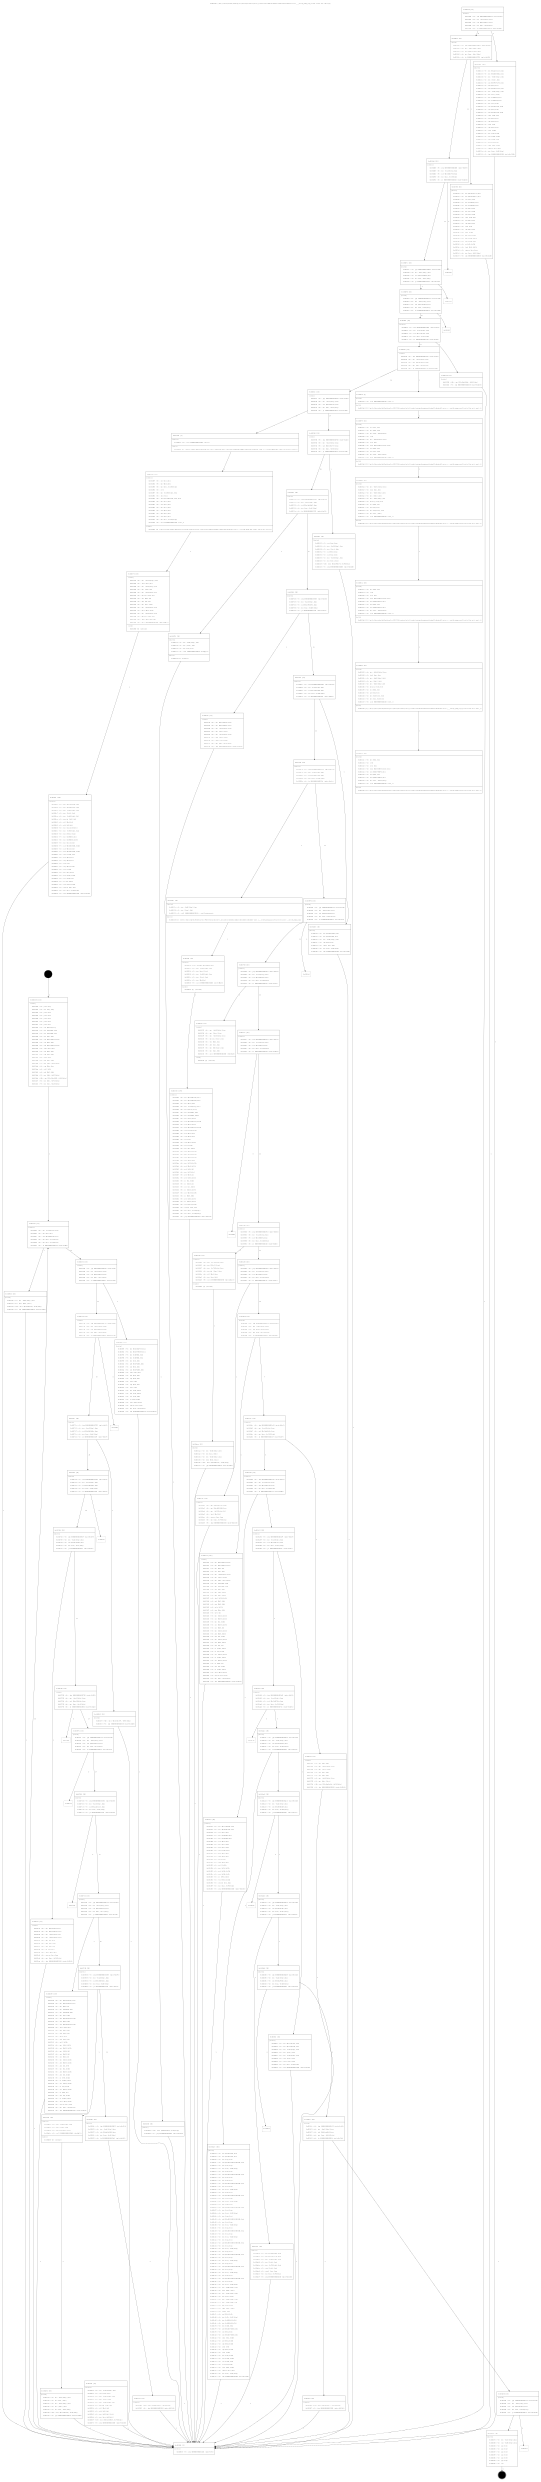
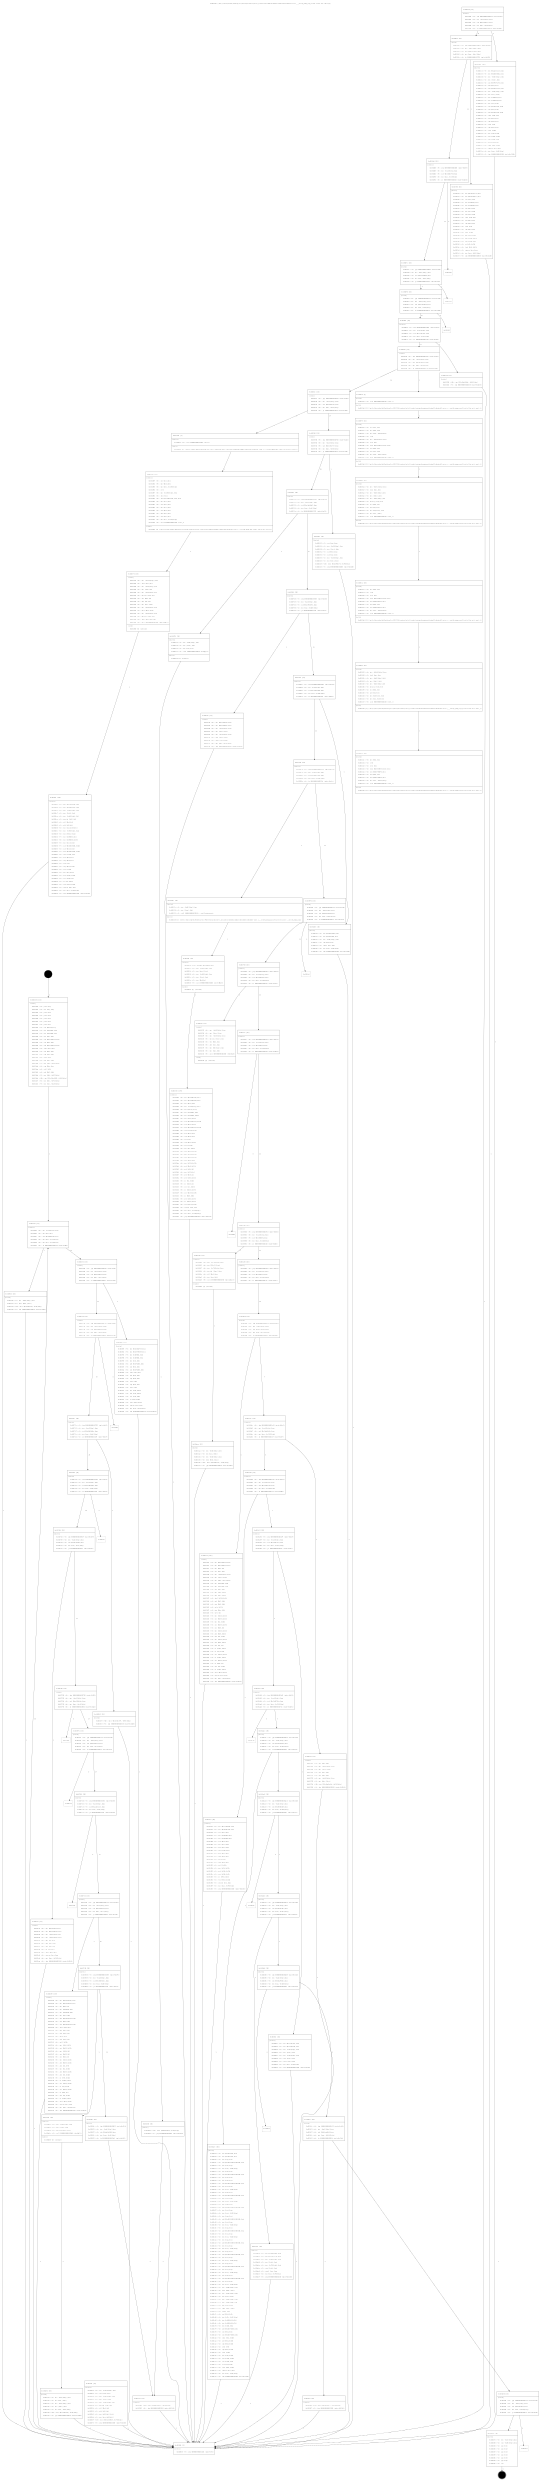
(217, 1511) -> none
(178, 2289) -> (158, 2266)
